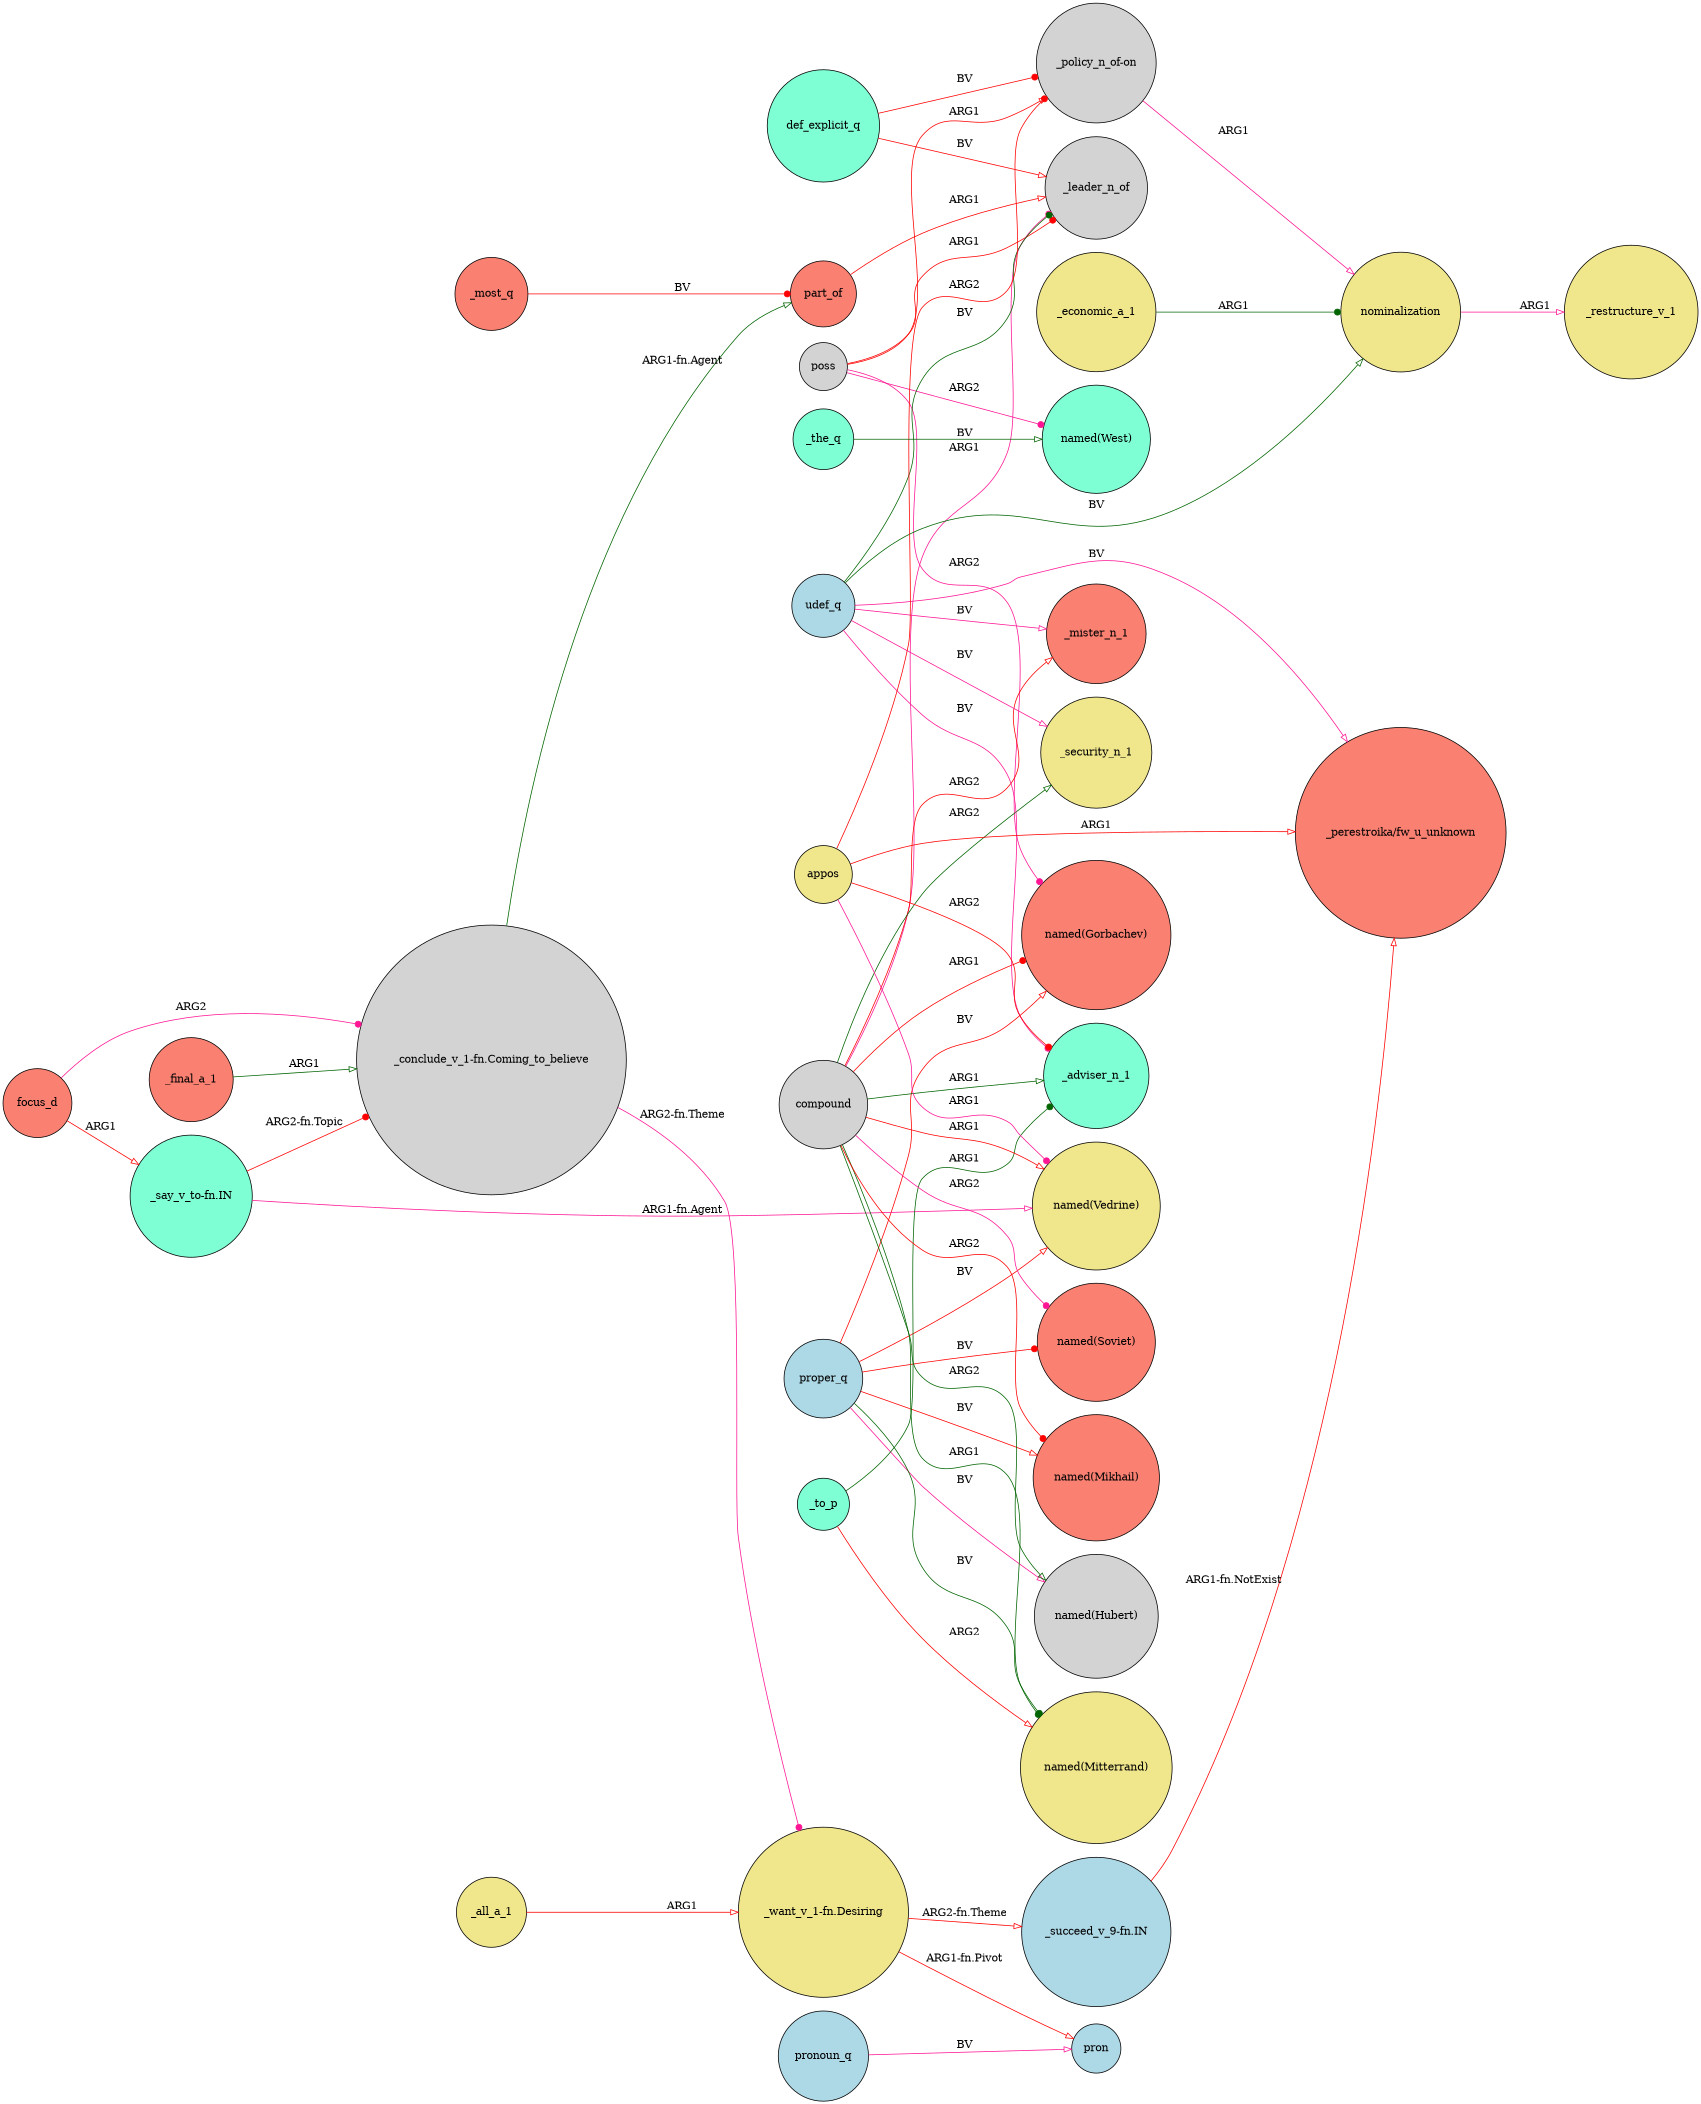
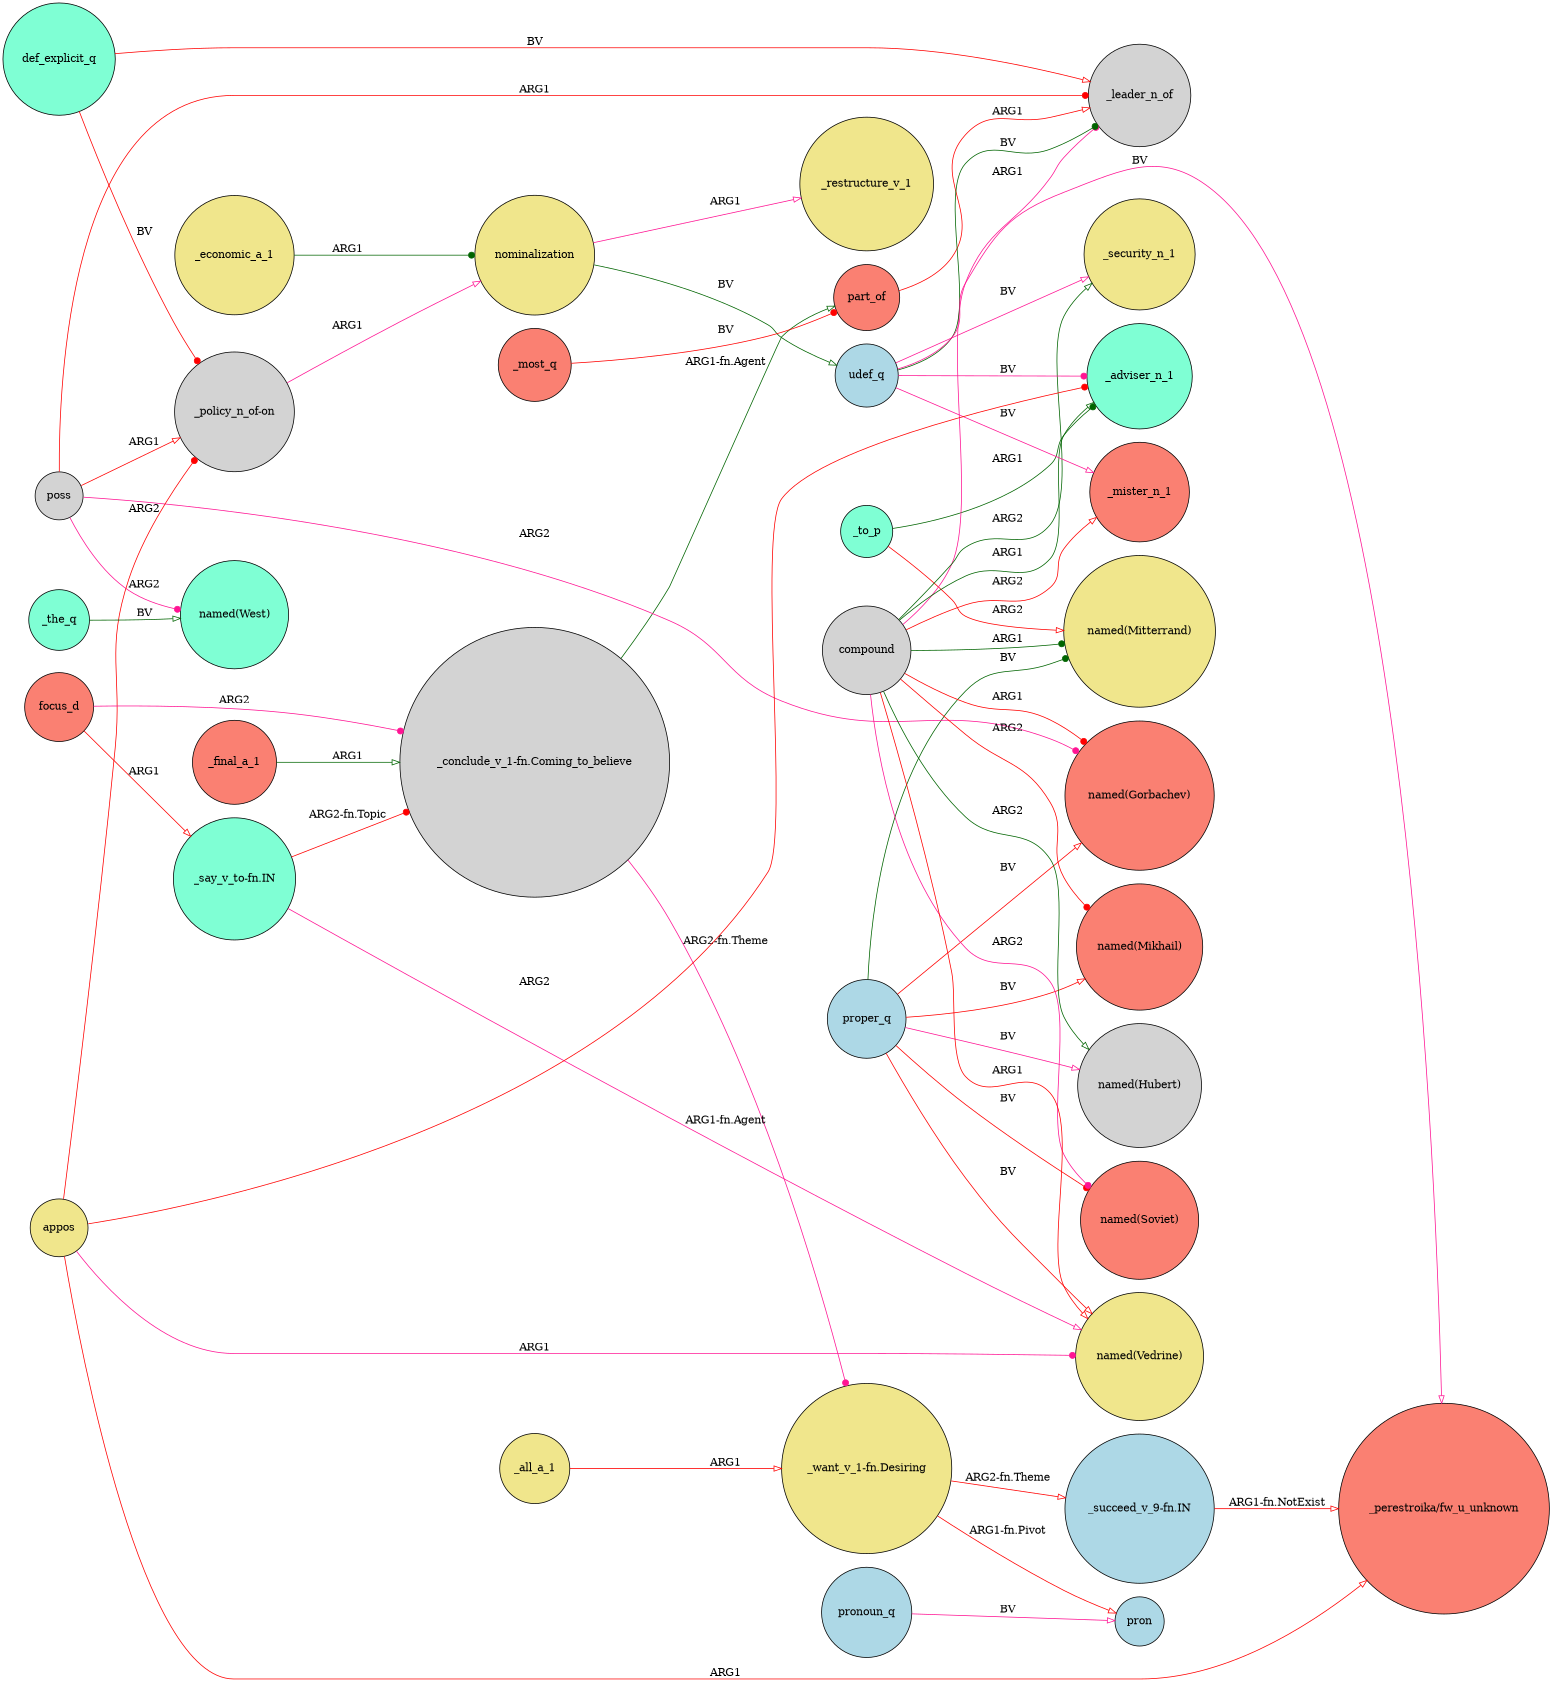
(1119, 525) -> (718, 301)
